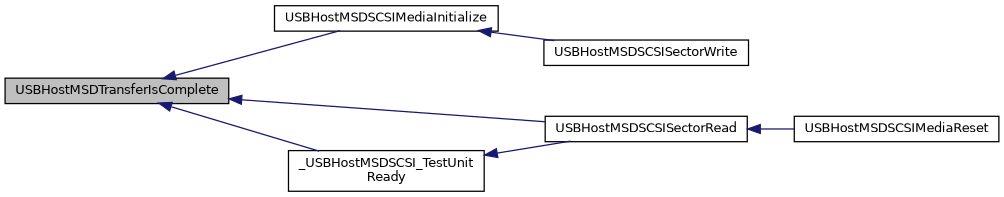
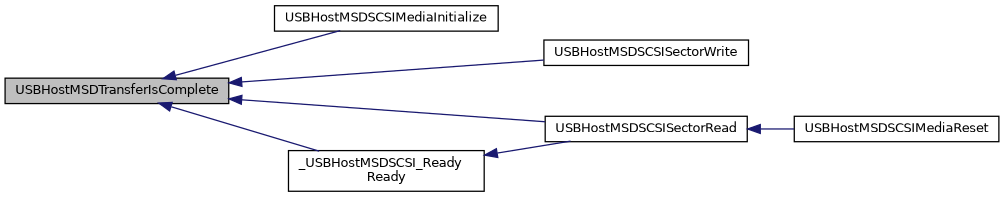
(523, 36) -> (393, 71)
(386, 171) -> (386, 171)
